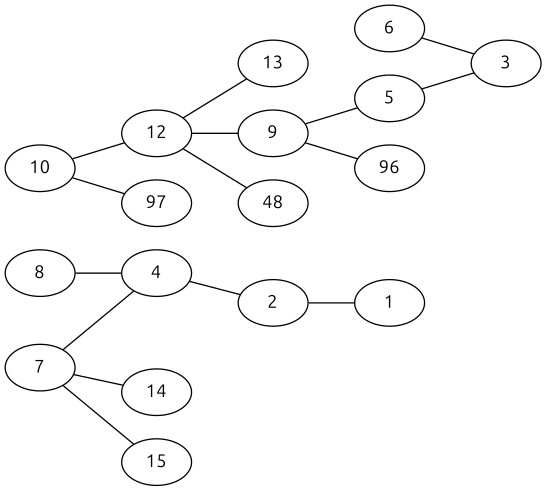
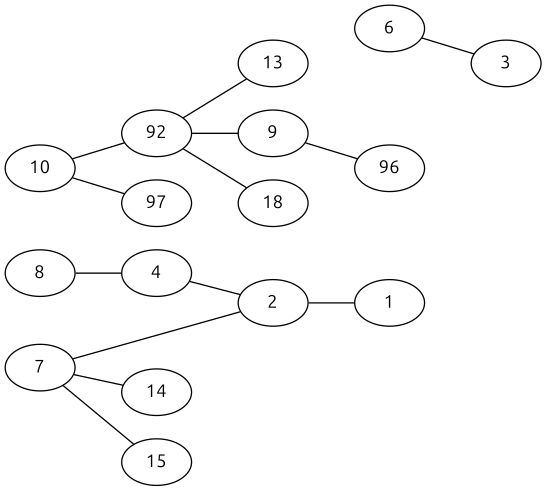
(390, 98) -> none
(157, 133) -> (157, 133)
(273, 203) -> (273, 203)
(98, 320) -> (157, 335)
